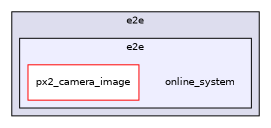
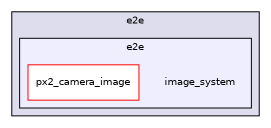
(200, 82) -> (200, 82)
